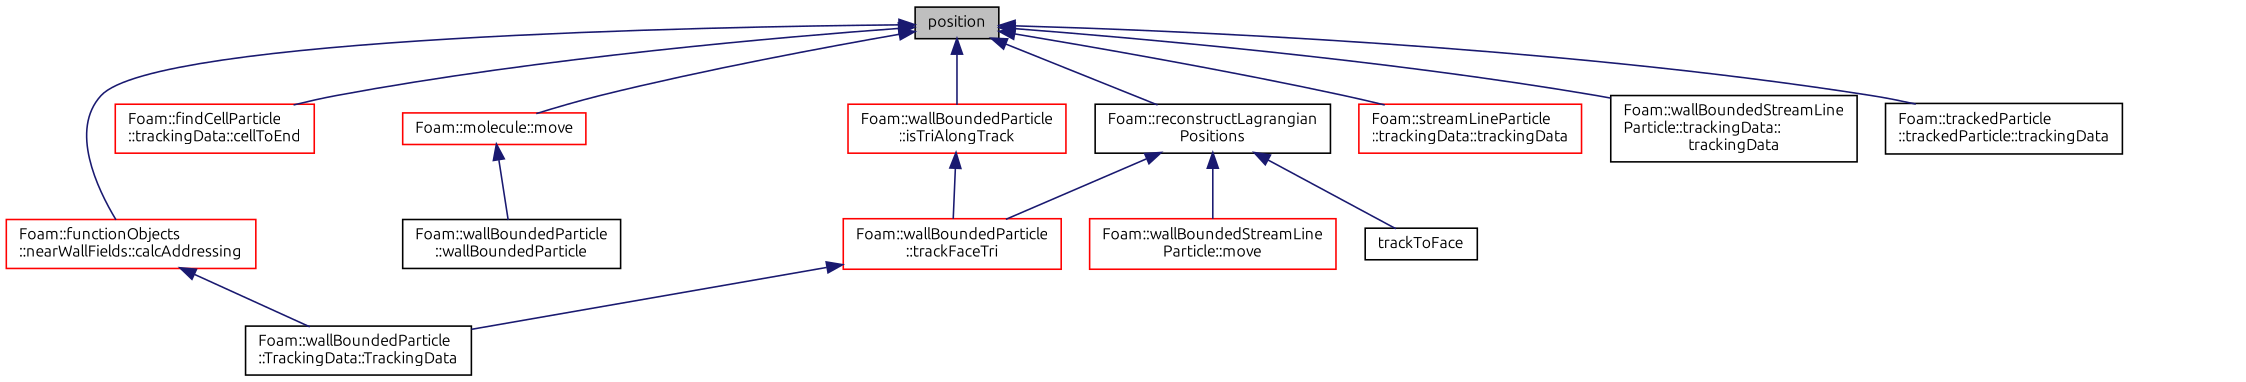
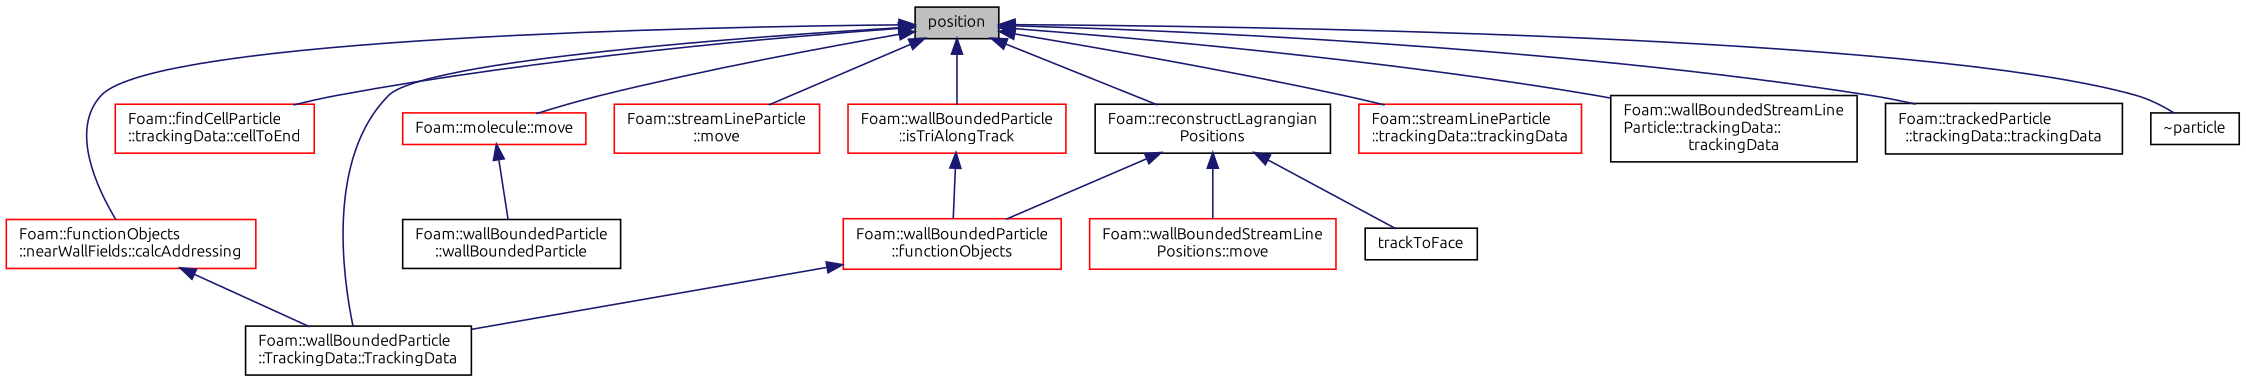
none -> (380, 107)
none -> (717, 129)
(2004, 129) -> (2004, 129)
none -> (2195, 129)
(952, 244) -> (952, 244)
(1213, 244) -> (1213, 244)
